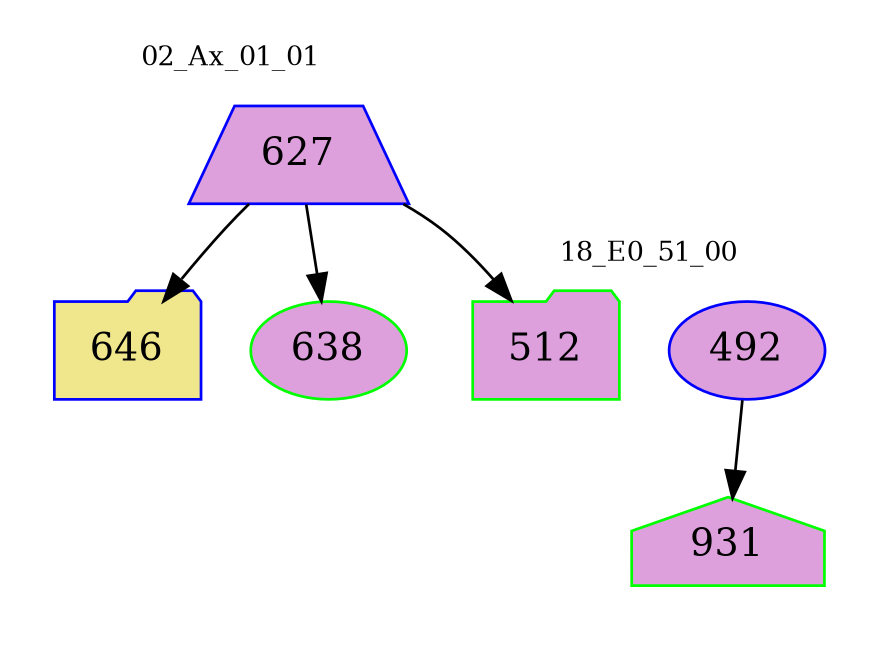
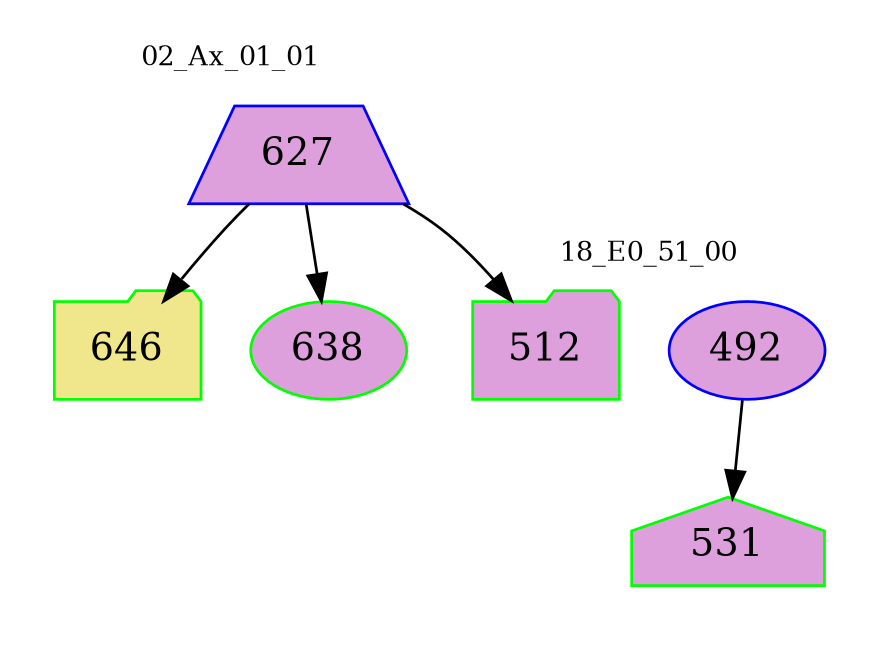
(128, 350) -> (128, 350)
(728, 546) -> (728, 546)
